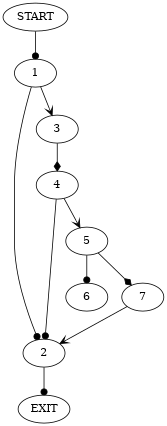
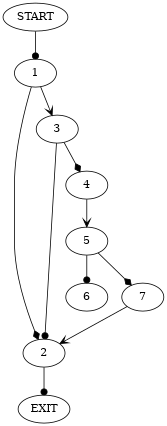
(14, 211) -> (14, 209)
(51, 266) -> (51, 238)
